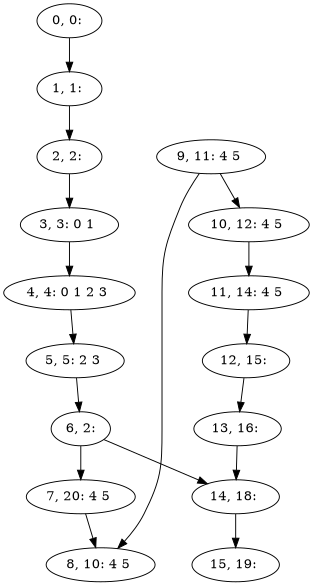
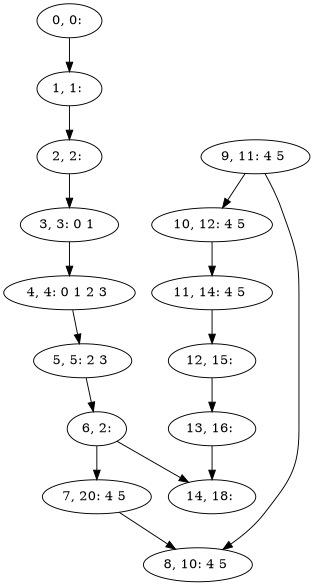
(236, 565) -> none
